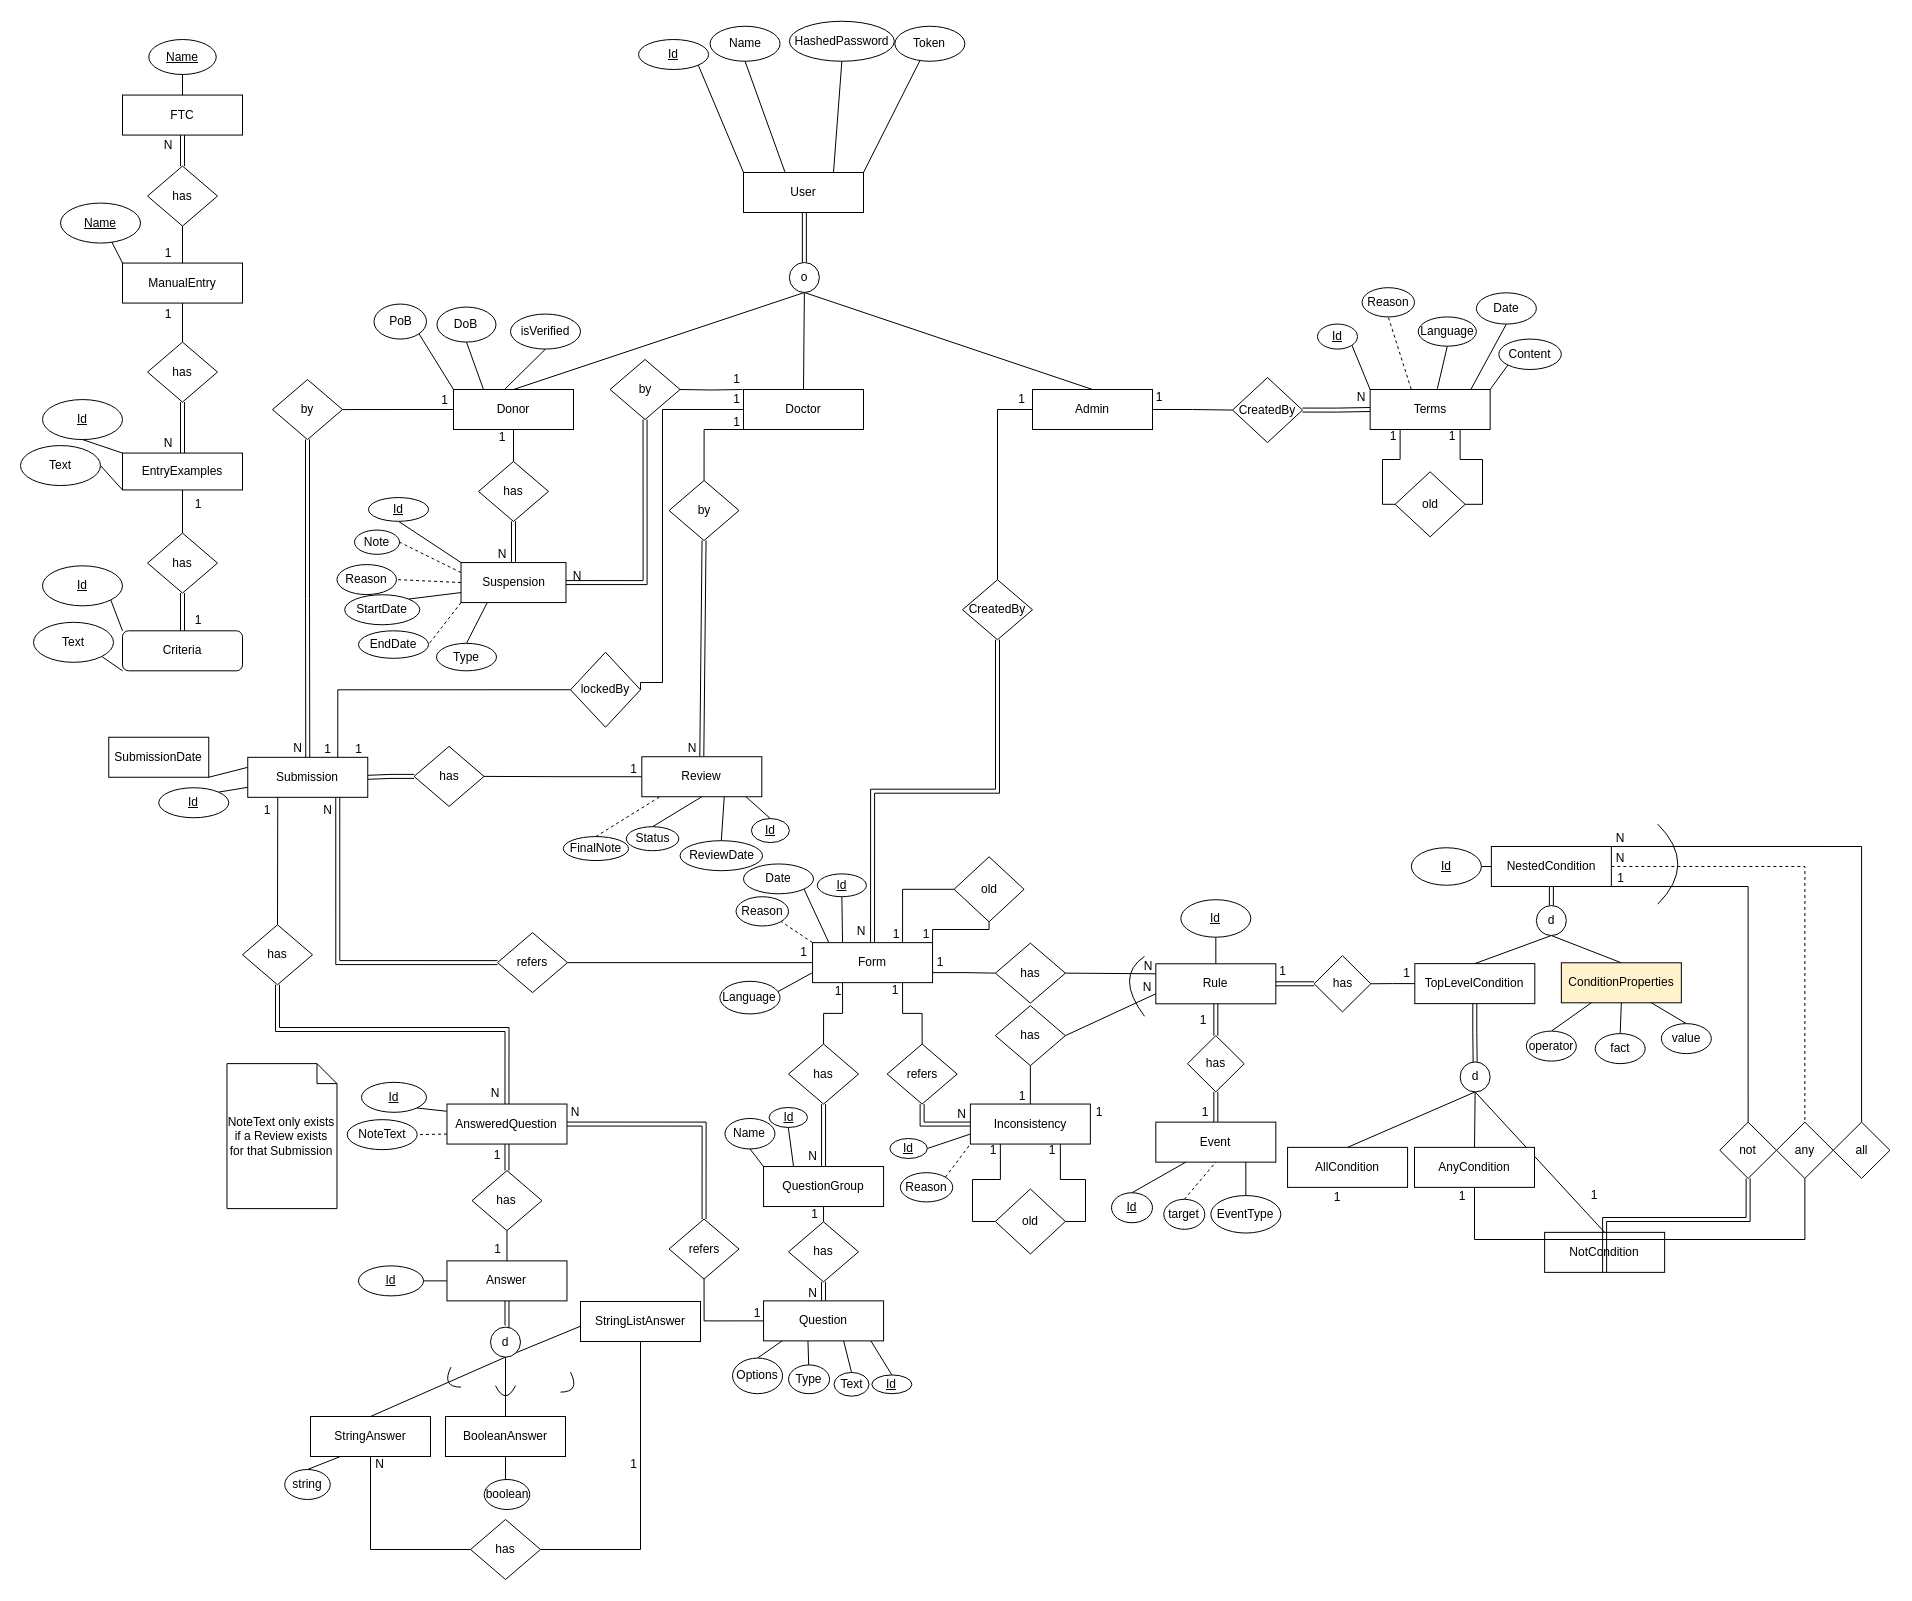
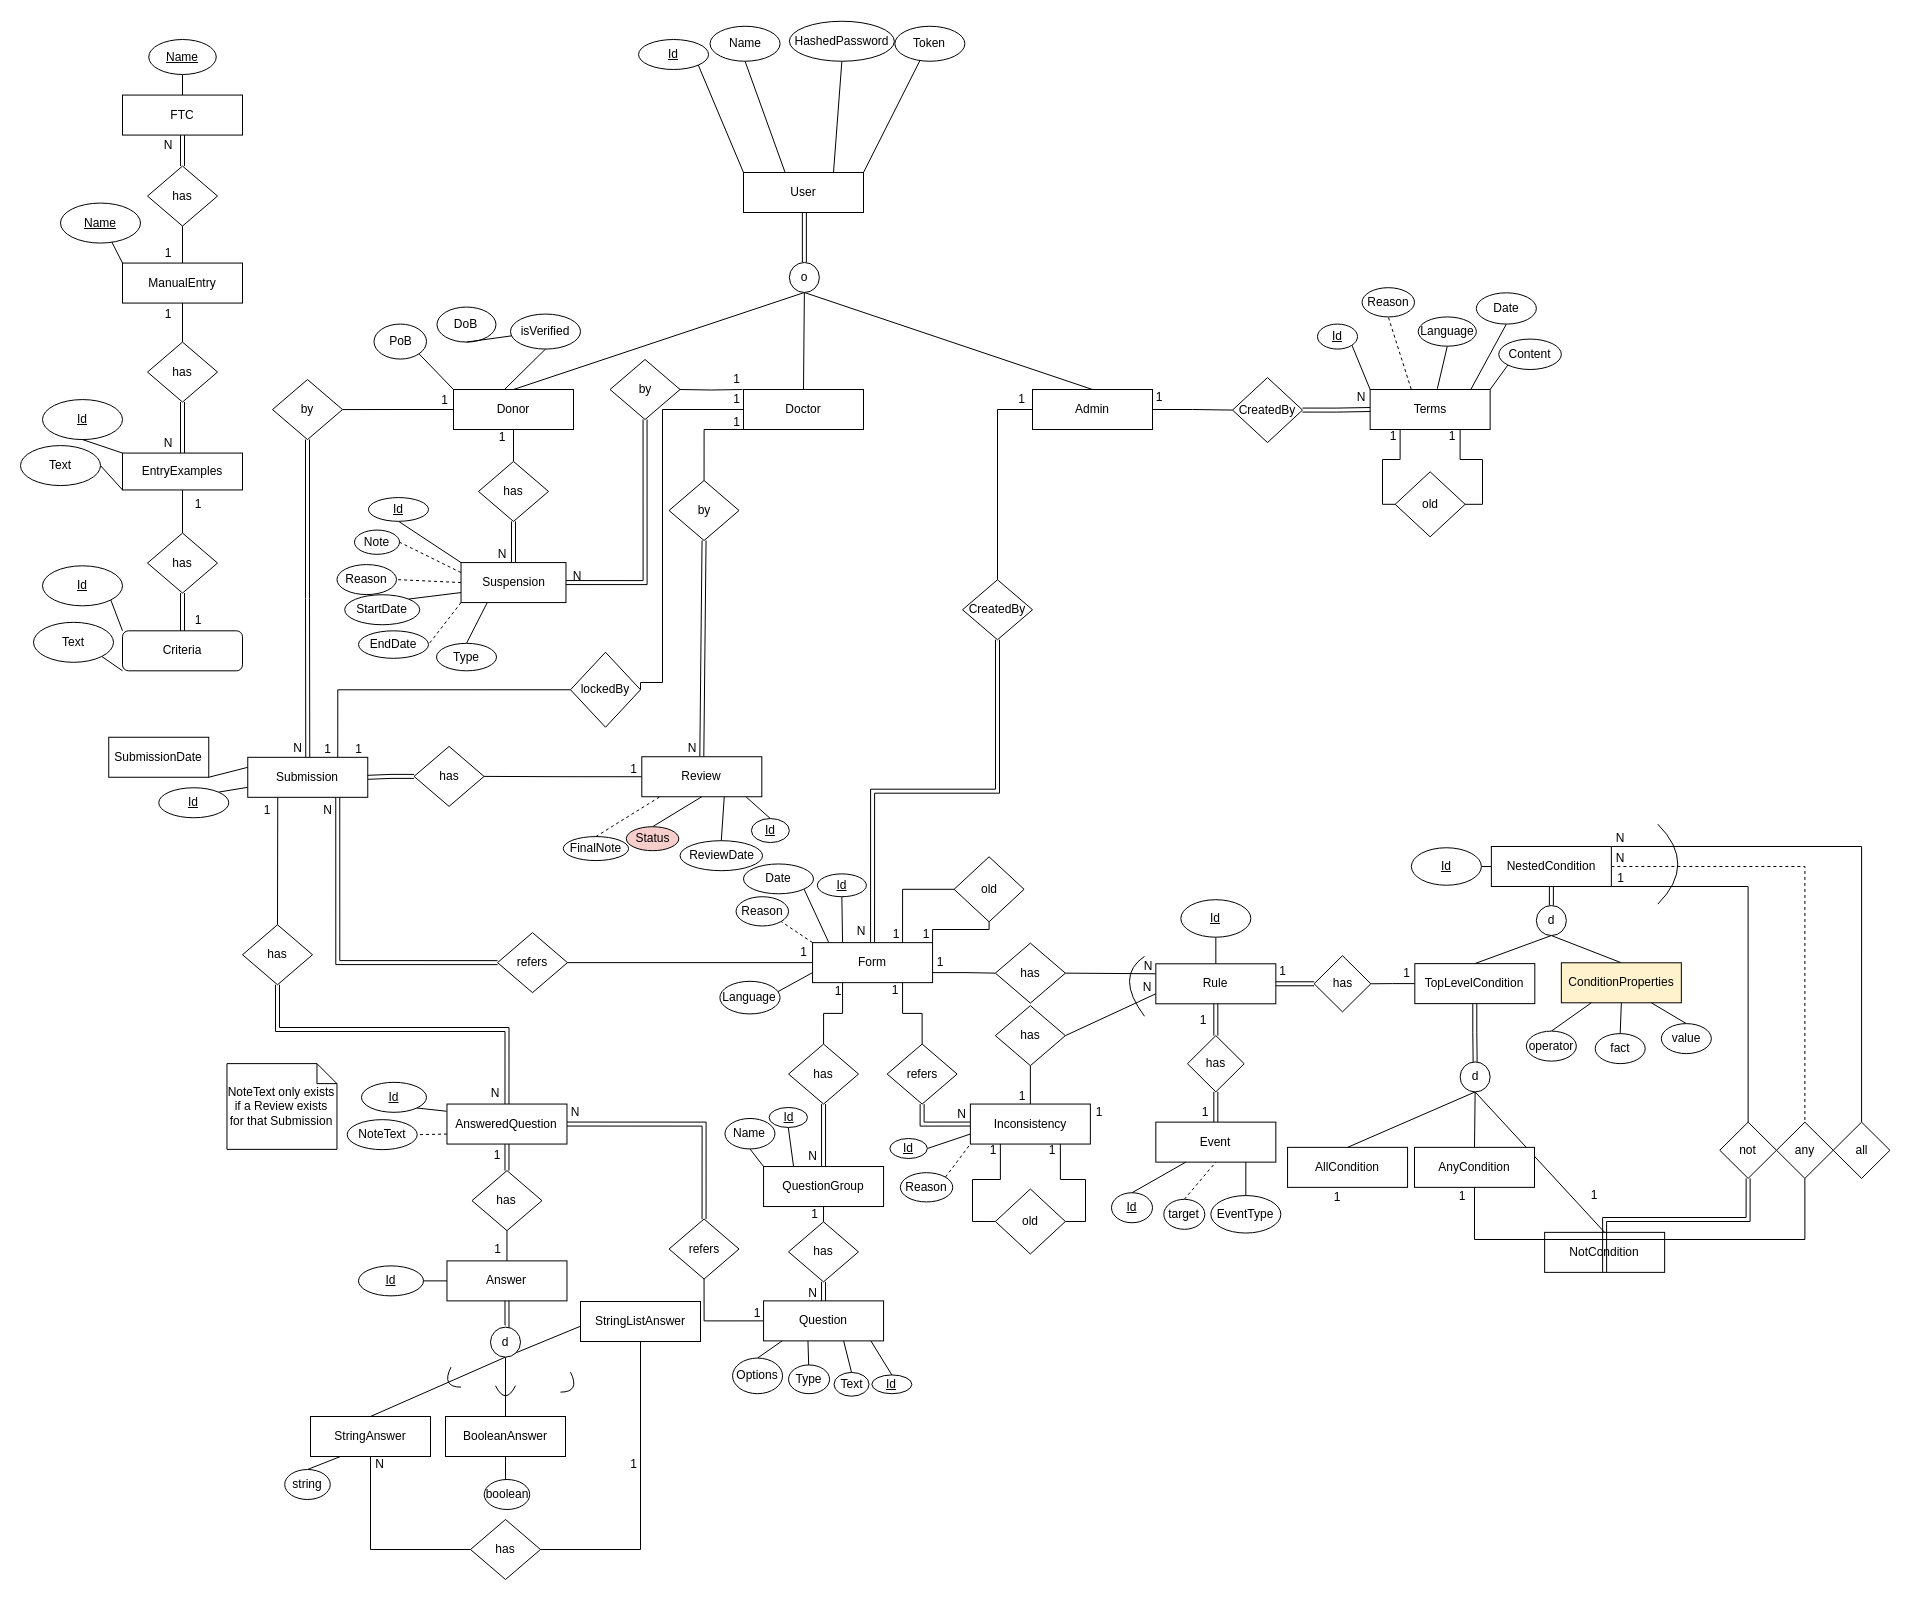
(400, 322) -> (400, 342)
(475, 366) -> (496, 338)
(653, 839) -> (653, 839)
(282, 1136) -> (282, 1106)
